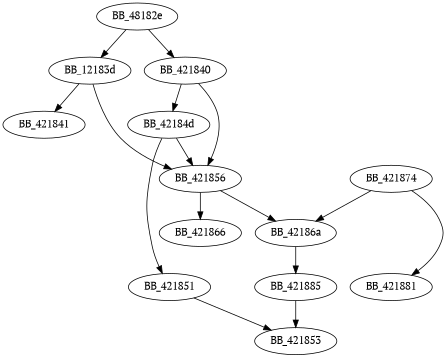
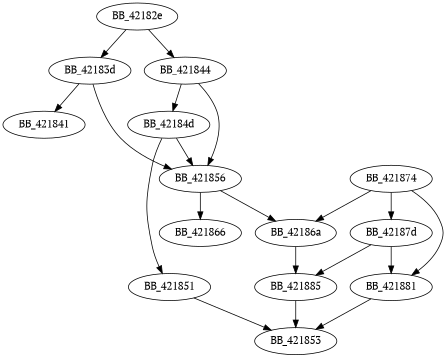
(137, 17) -> (137, 17)
(90, 71) -> (90, 71)
(185, 71) -> (185, 71)
none -> (391, 233)
none -> (347, 312)
